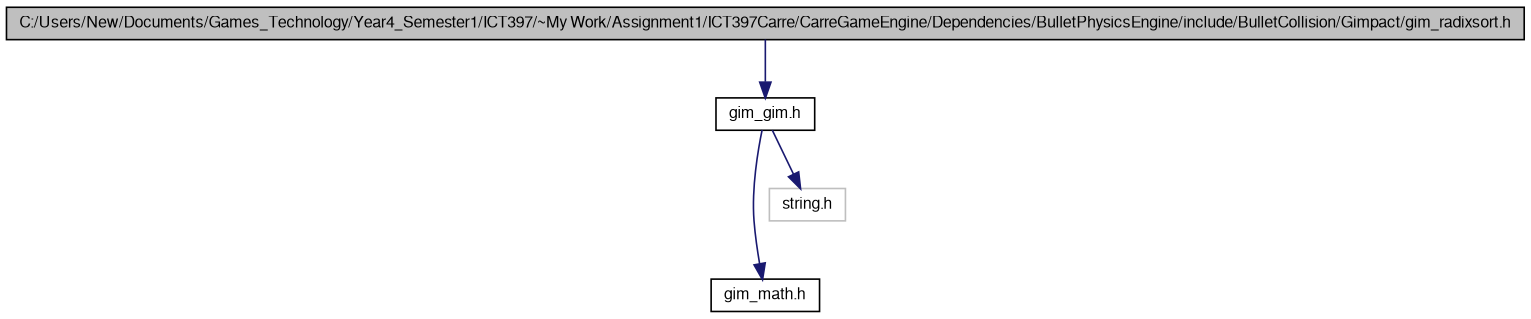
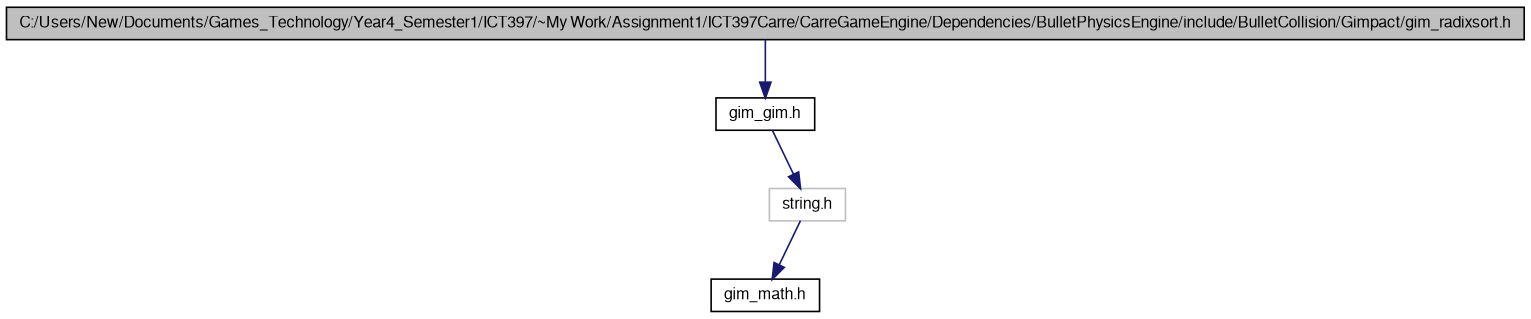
(754, 197) -> (790, 243)
